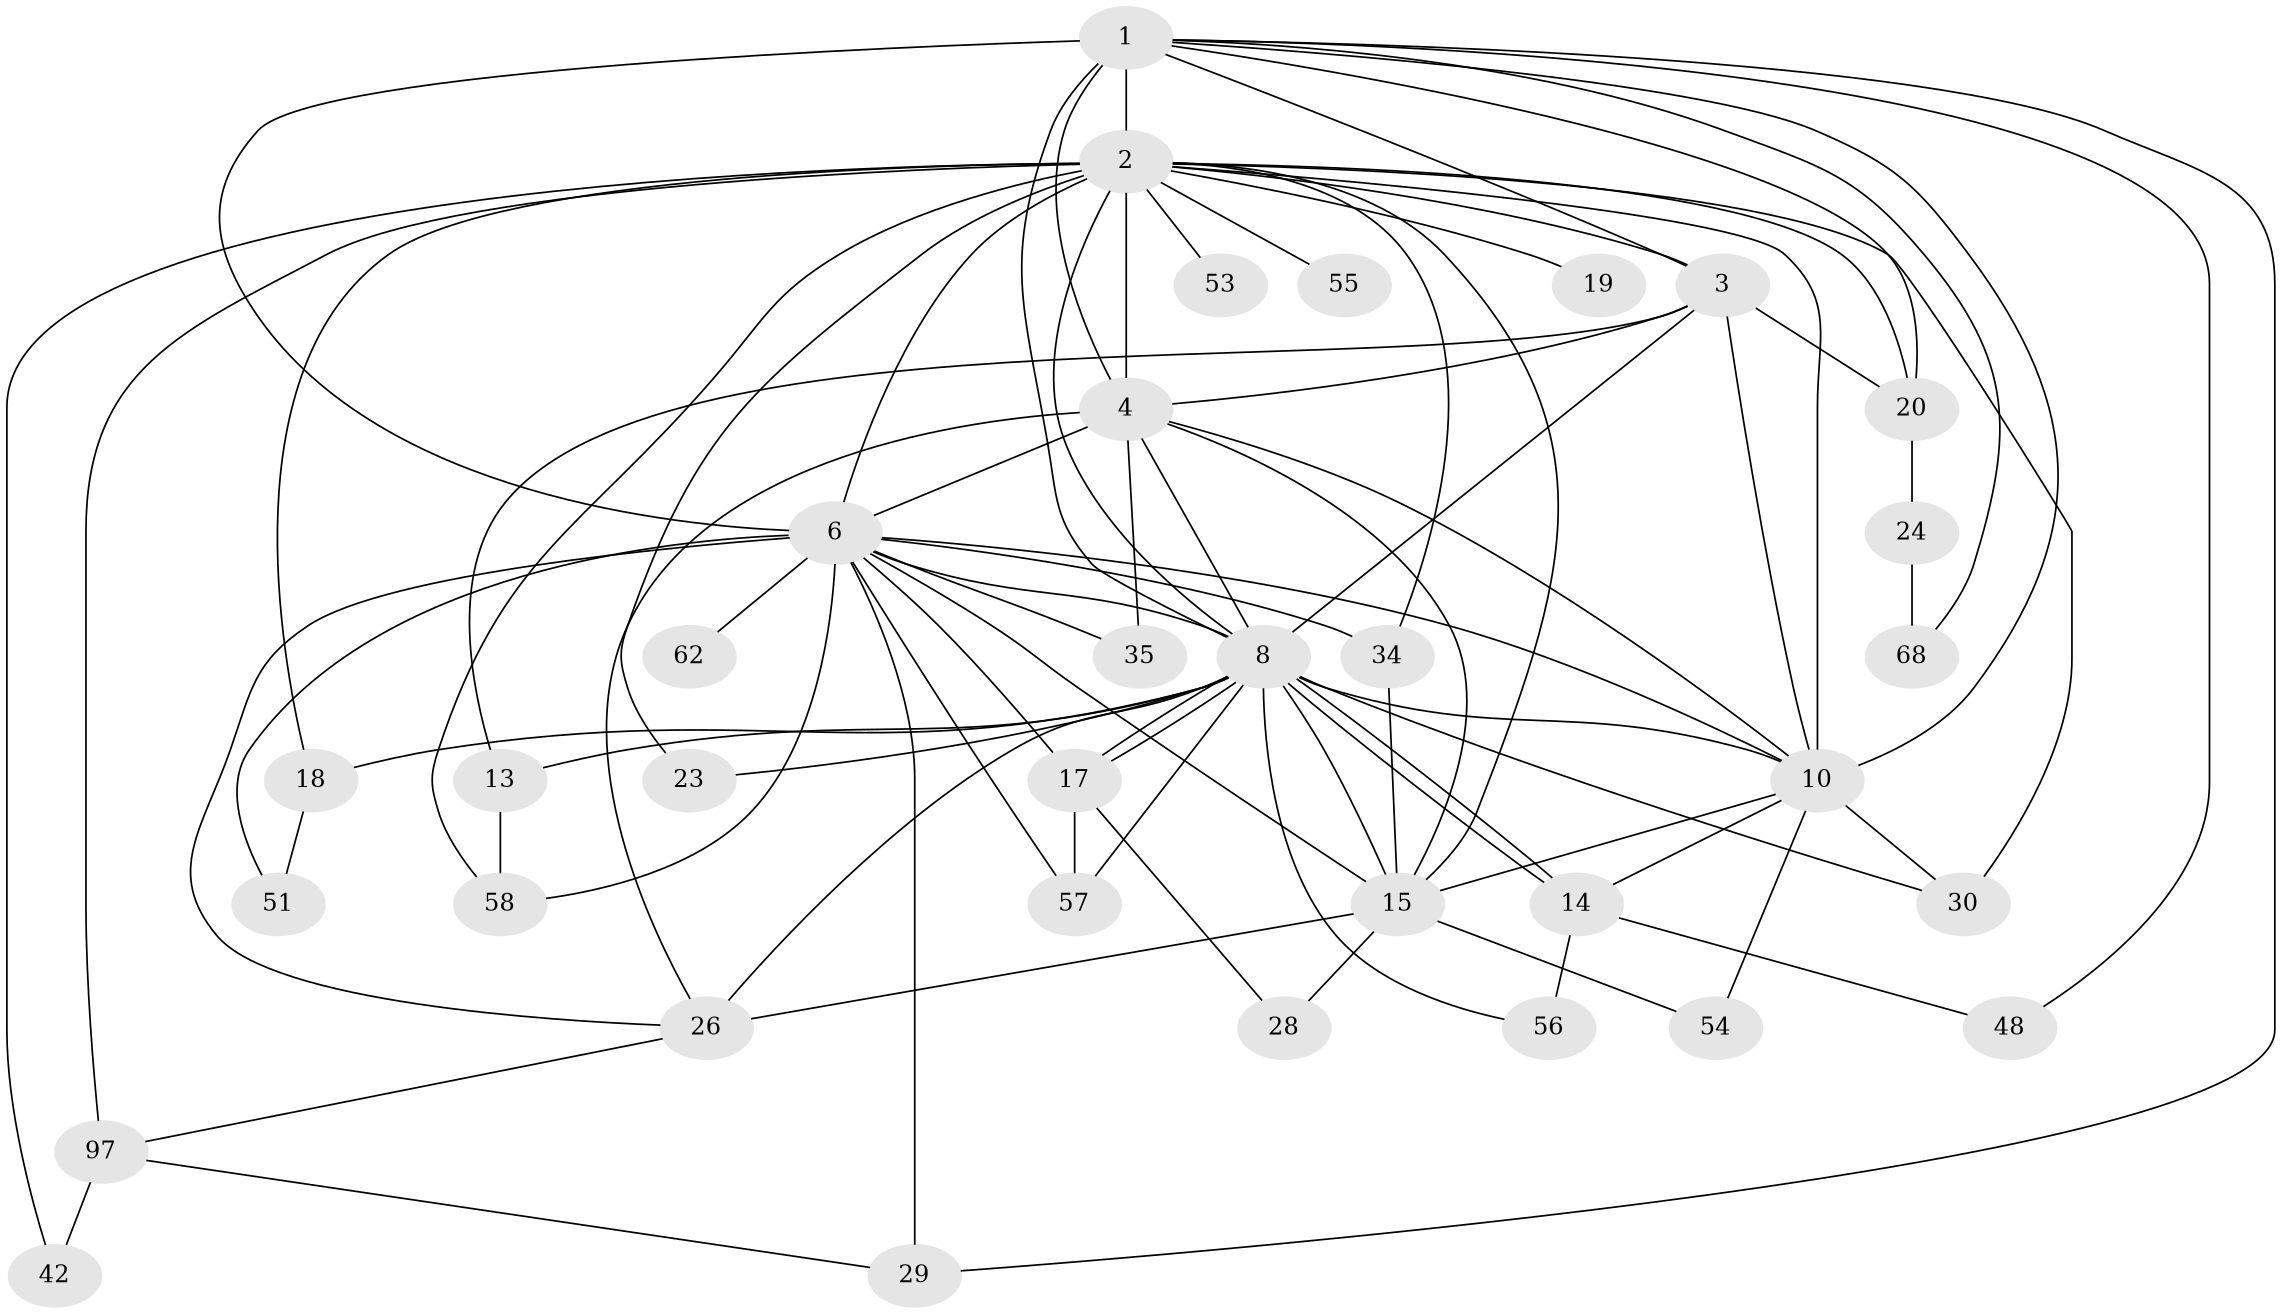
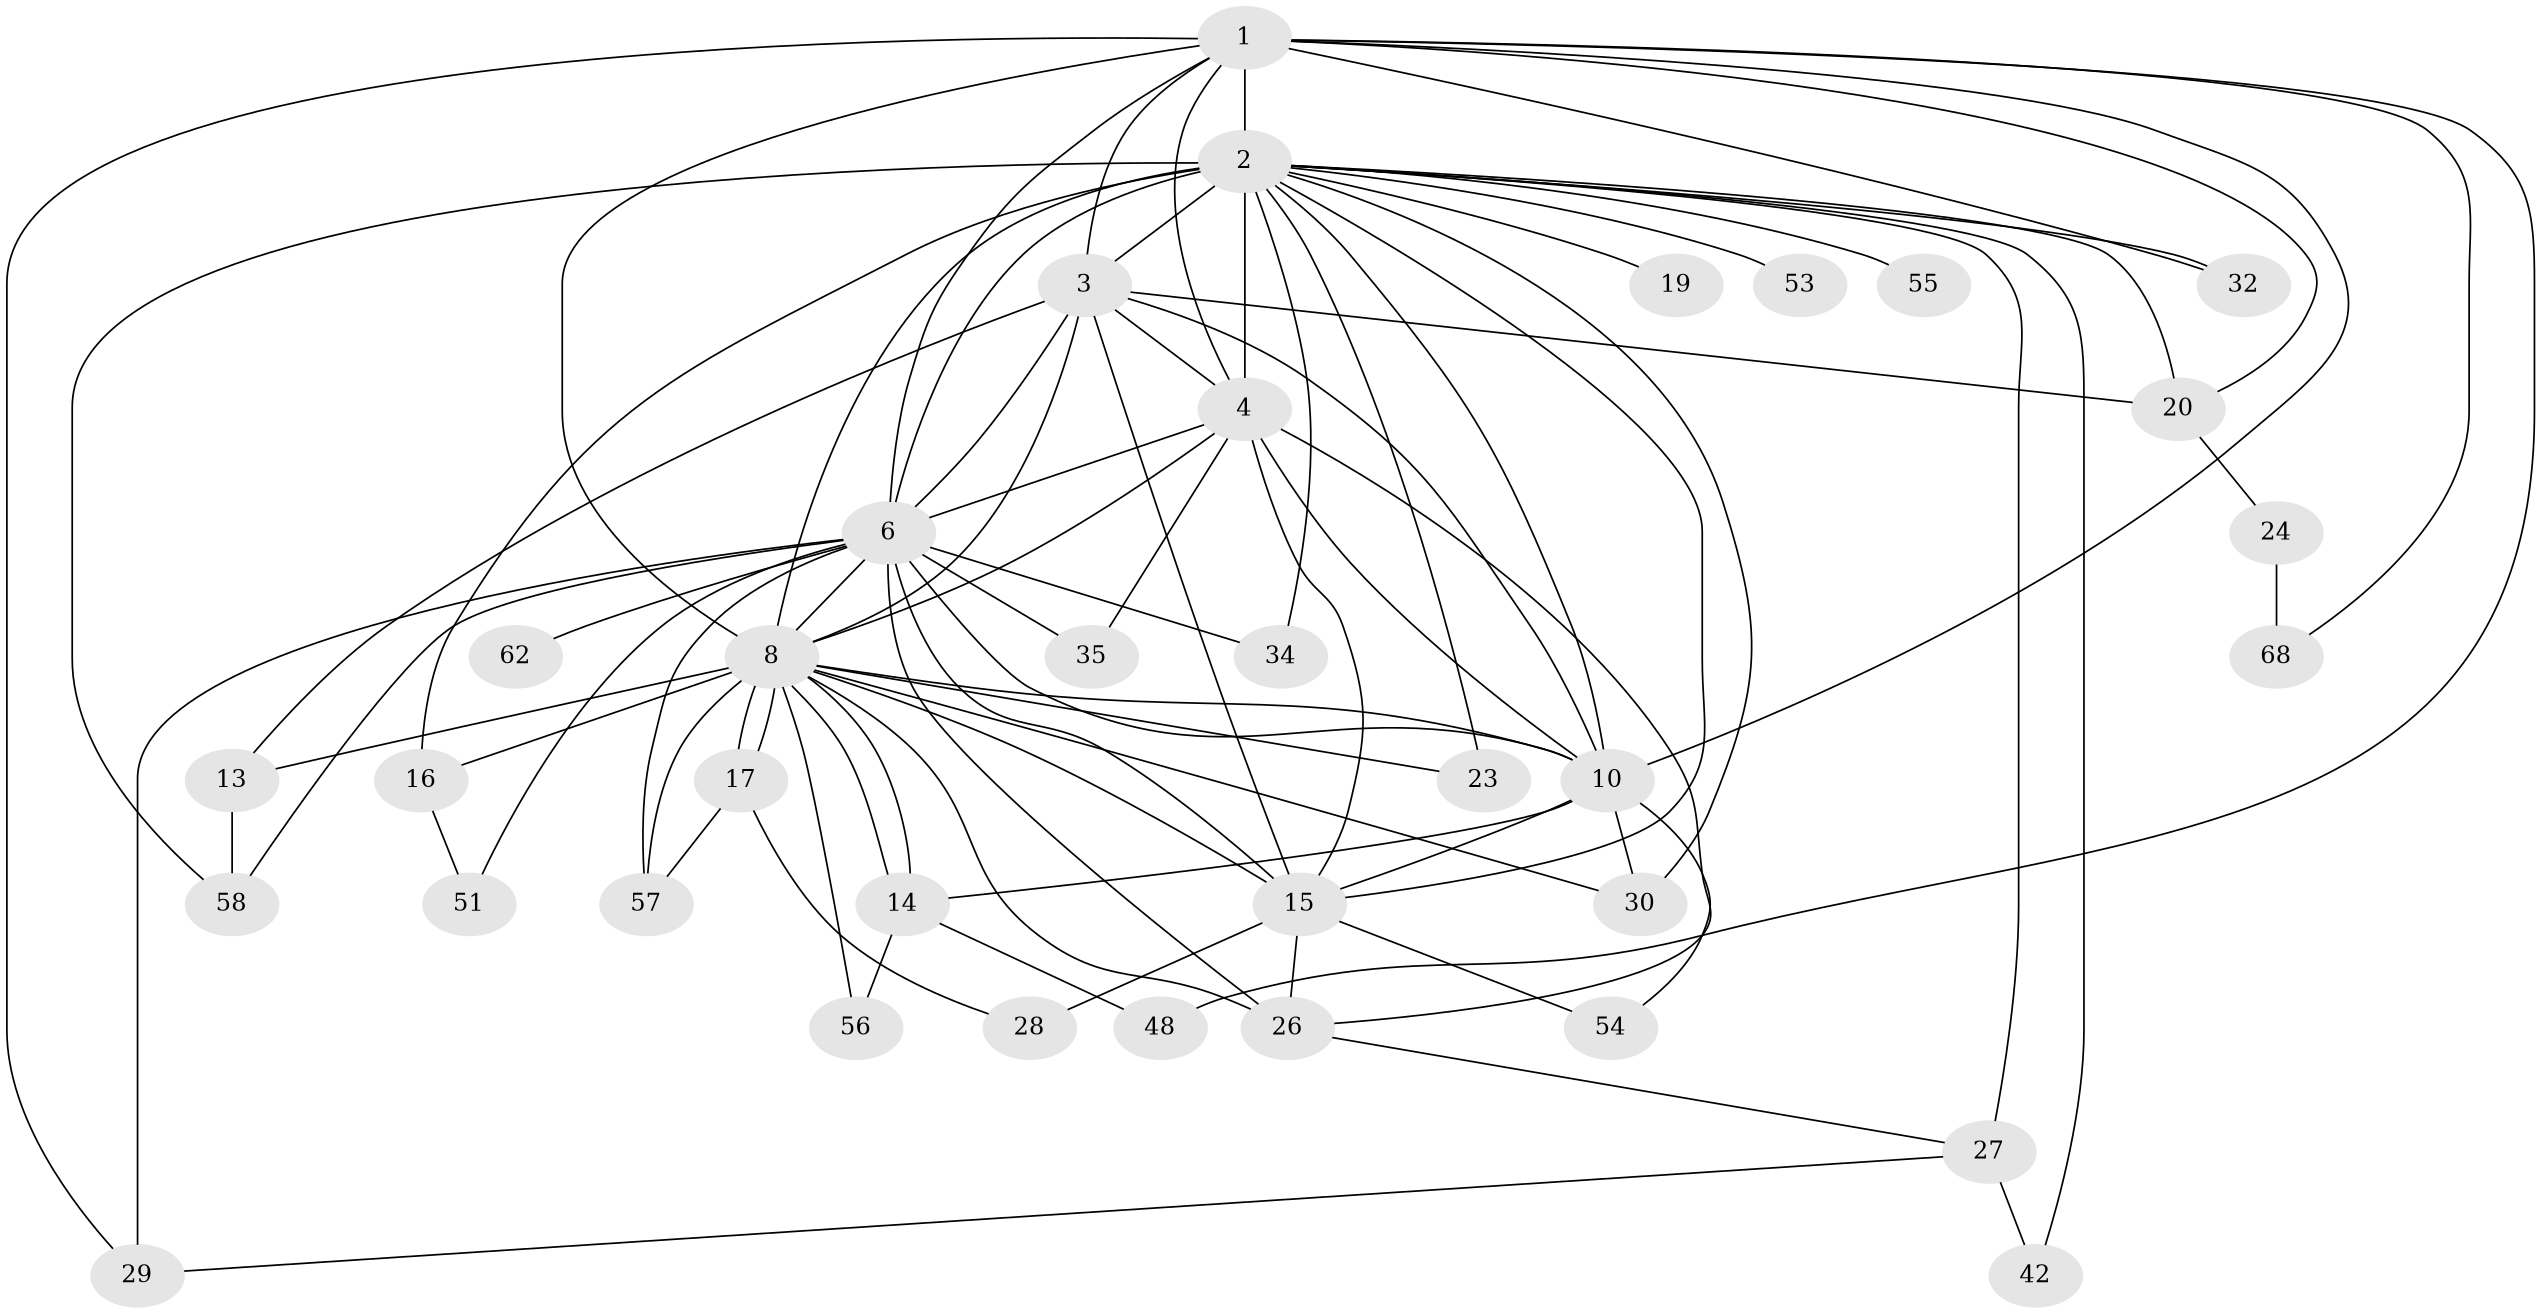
none -> (2244, 285)
(963, 651) -> (998, 416)
(311, 781) -> (421, 781)
(1393, 785) -> (1187, 597)
(101, 1152) -> (1989, 1152)
